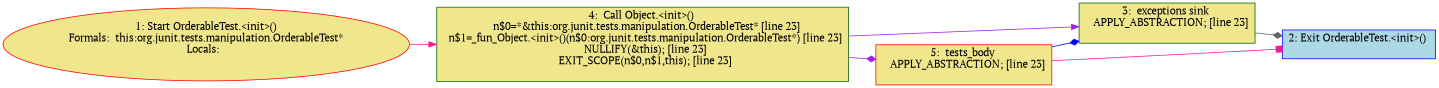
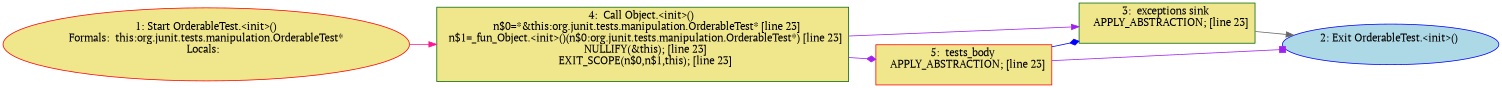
(1264, 34) -> (1271, 33)
(1359, 44) -> (1391, 44)
(1163, 55) -> (1165, 55)
